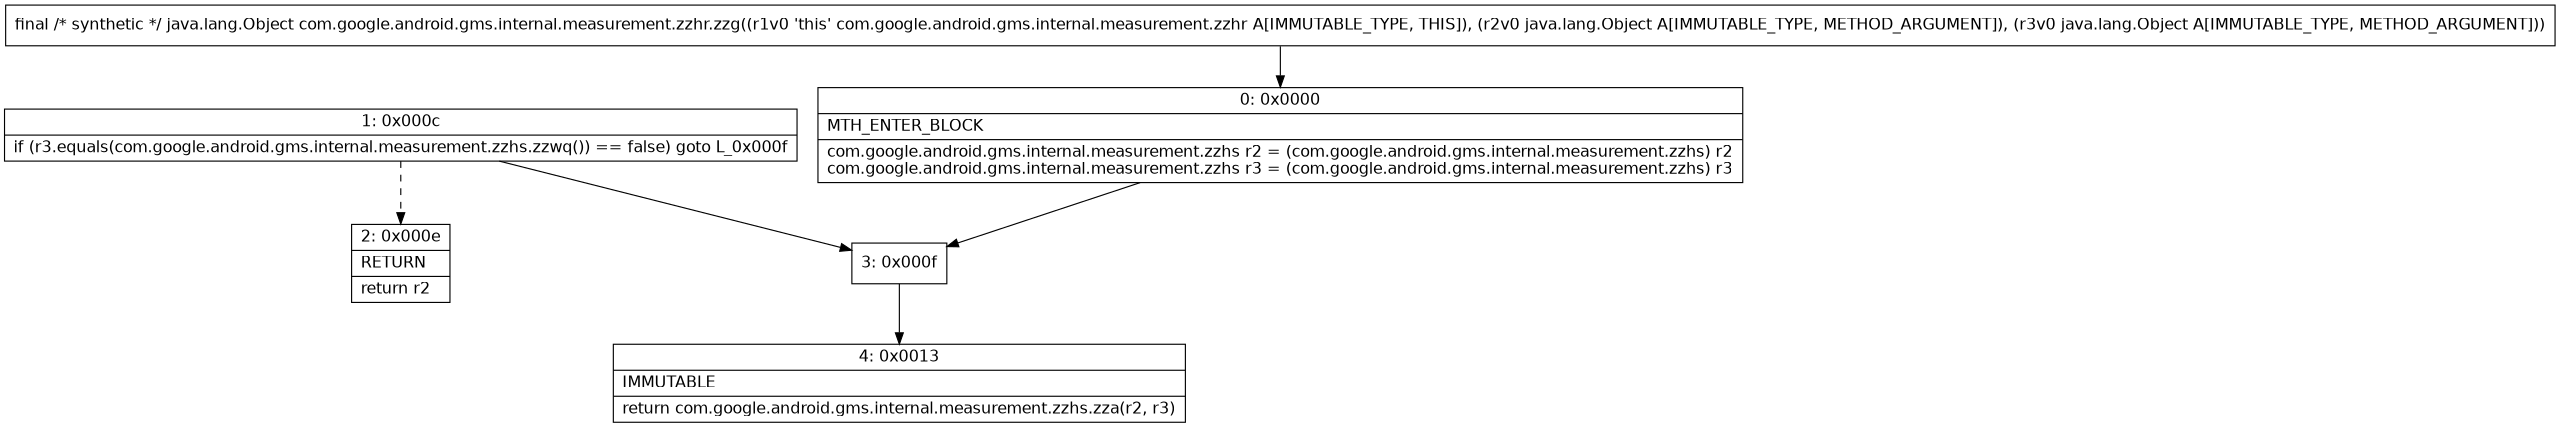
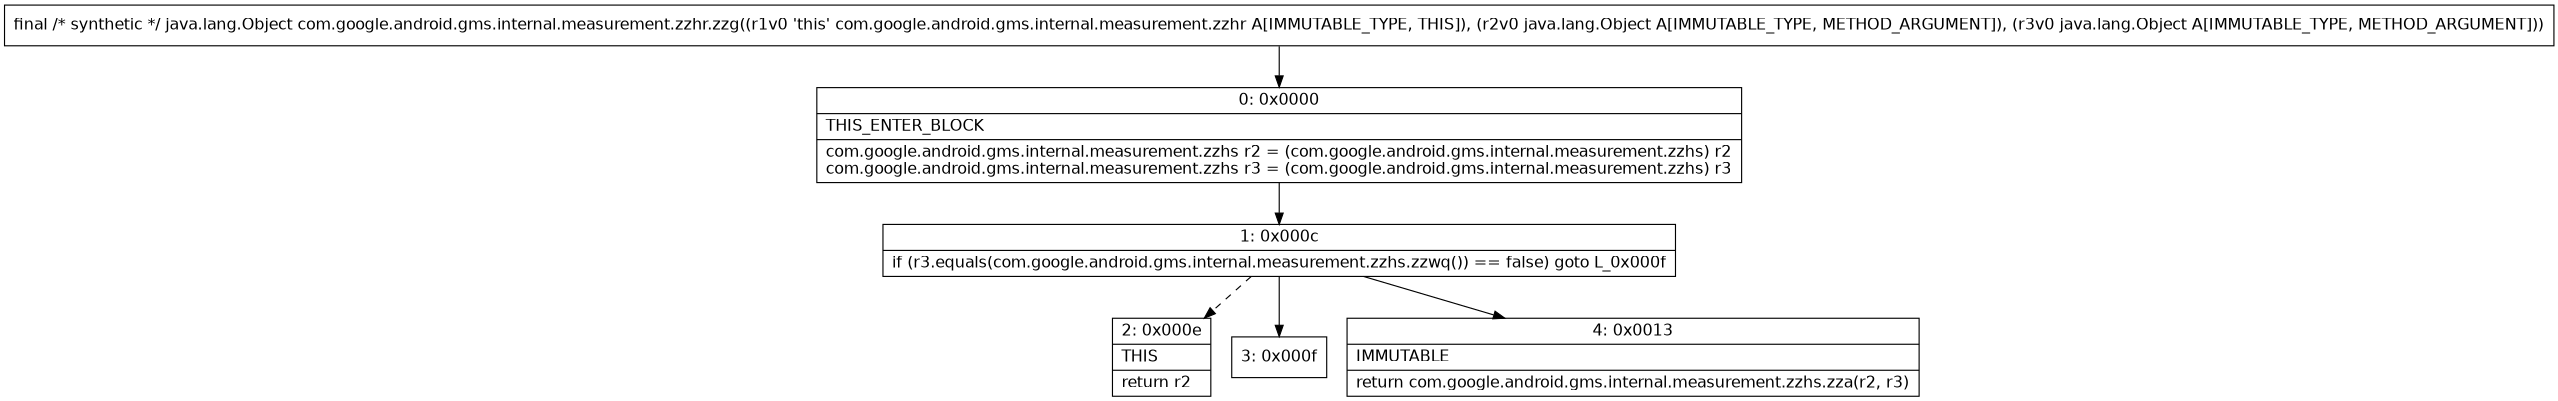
(906, 126) -> (905, 126)
(1049, 213) -> (1279, 198)
(393, 263) -> (1140, 357)
(899, 308) -> (1429, 296)
